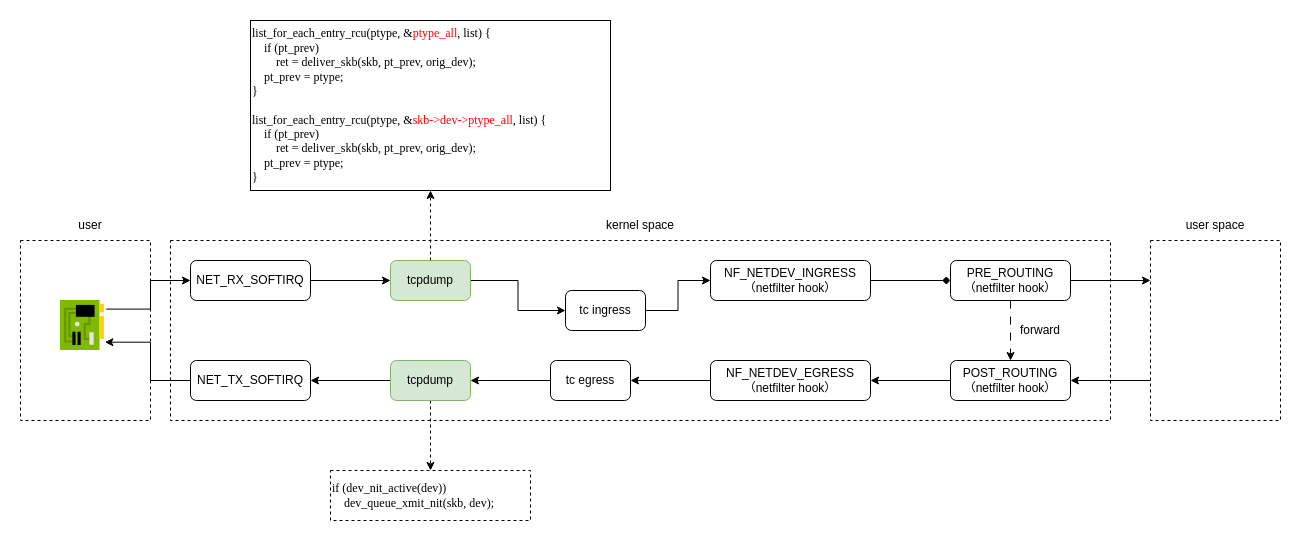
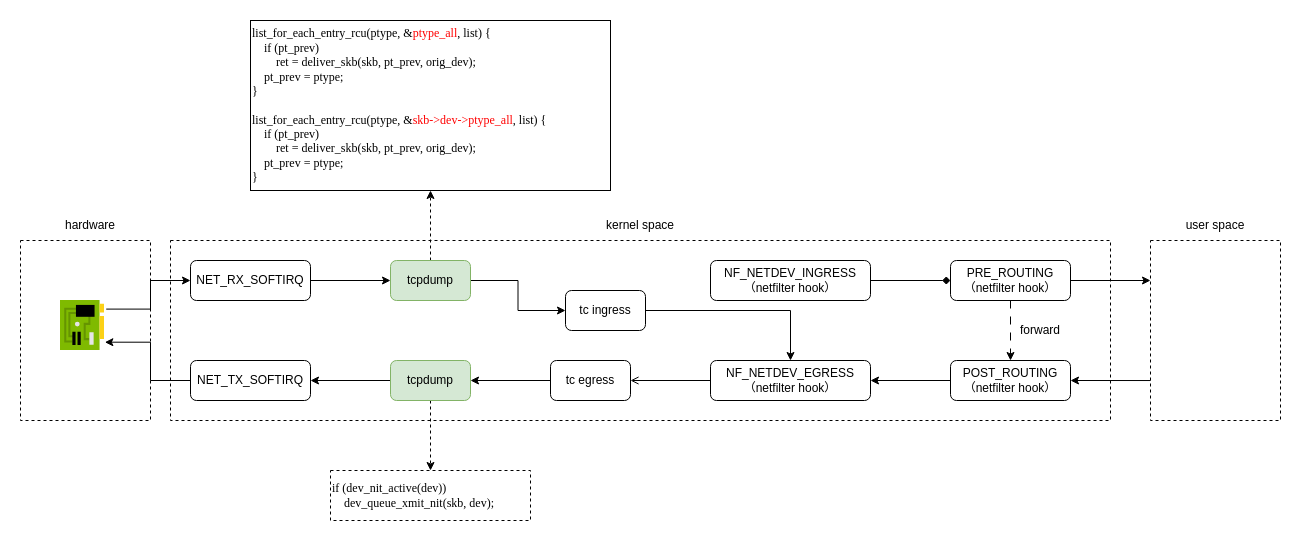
(91, 226) -> (91, 226)
(678, 284) -> (755, 311)
(638, 381) -> (636, 381)
